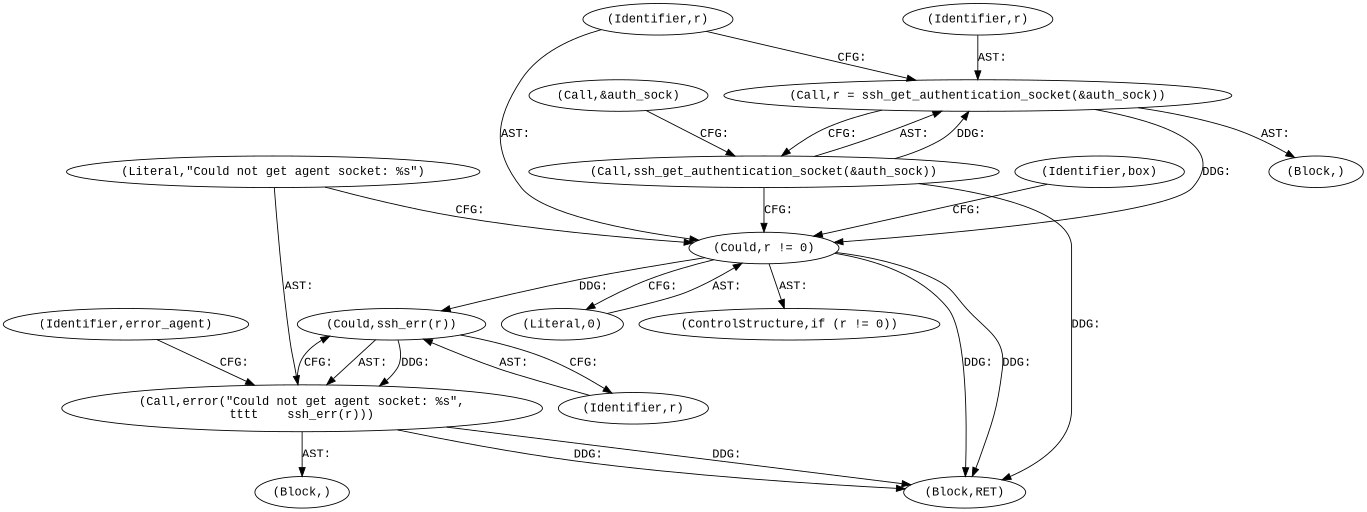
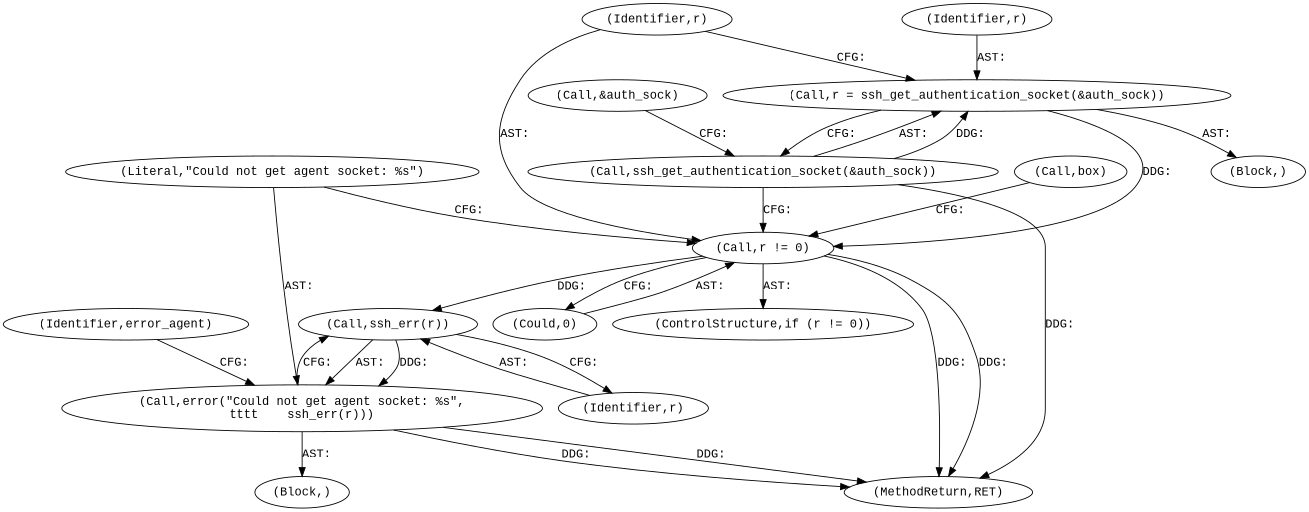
(1100, 172) -> (1071, 172)
(764, 248) -> (763, 248)
(392, 324) -> (388, 324)
(562, 324) -> (545, 324)
(965, 492) -> (938, 492)
